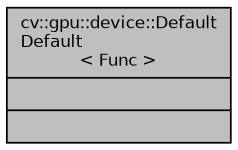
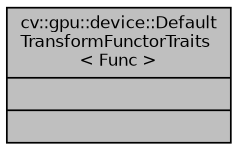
(52, 42) -> (116, 42)
